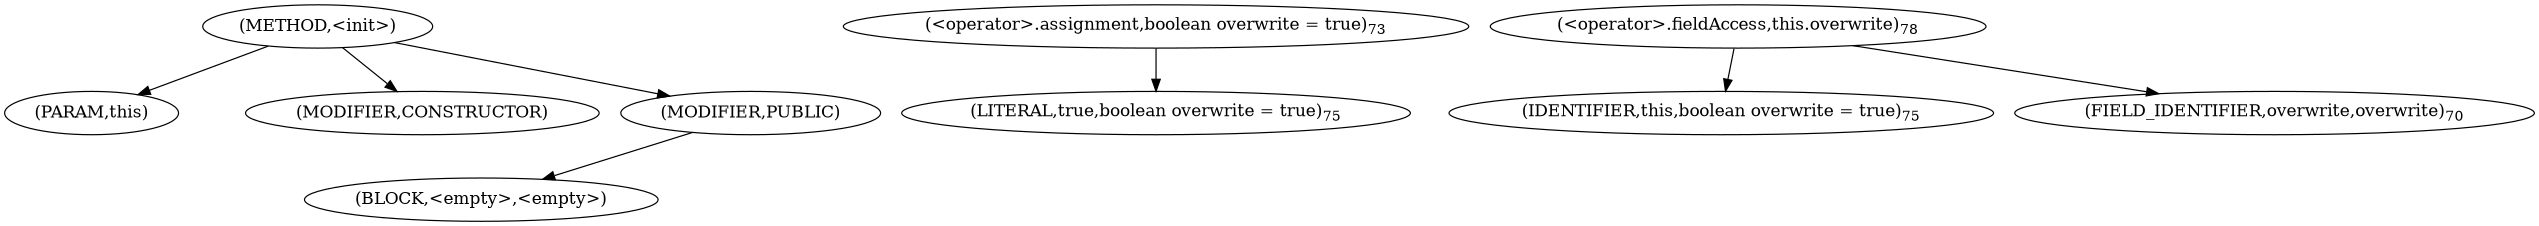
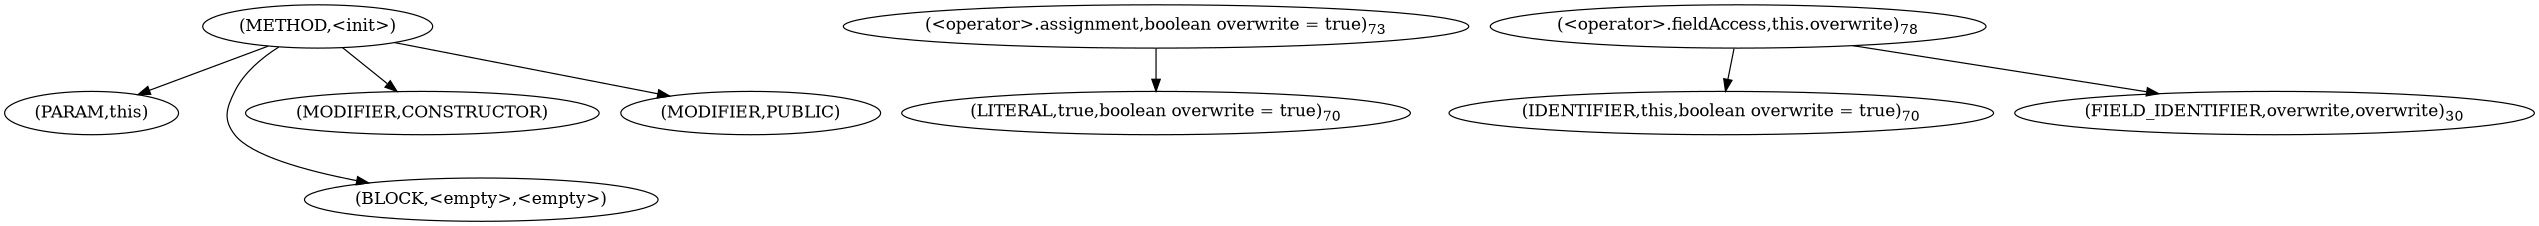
(1332, 111) -> (1332, 111)
(1911, 111) -> (1911, 111)
(2455, 111) -> (2455, 111)
(624, 154) -> (243, 142)
